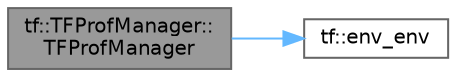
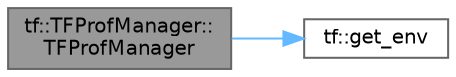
(376, 39) -> (376, 39)
